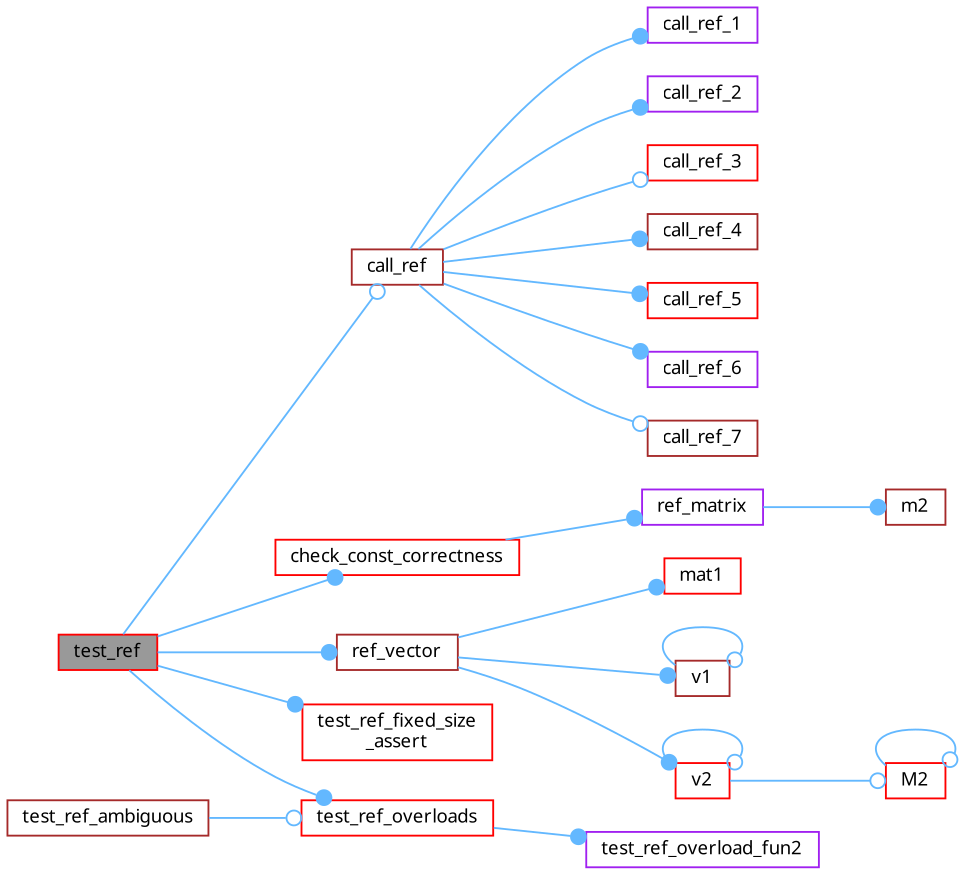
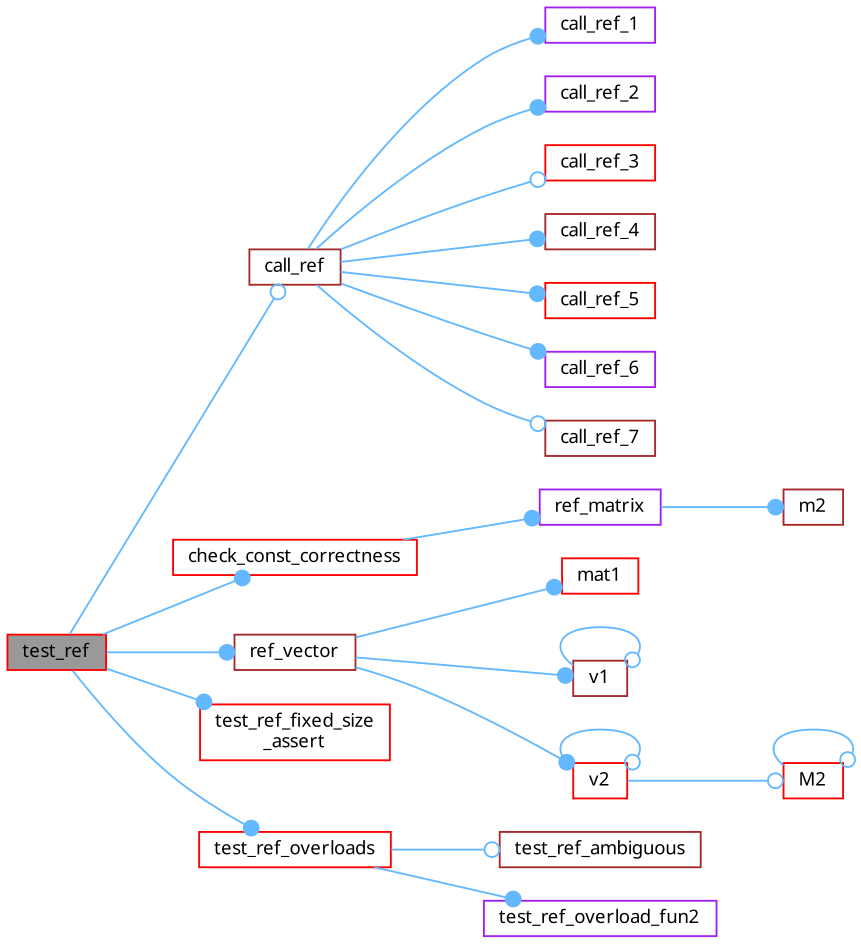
(247, 818) -> (438, 850)
